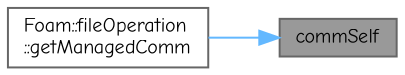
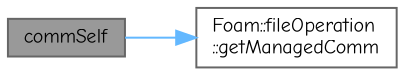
(234, 38) -> (151, 38)
